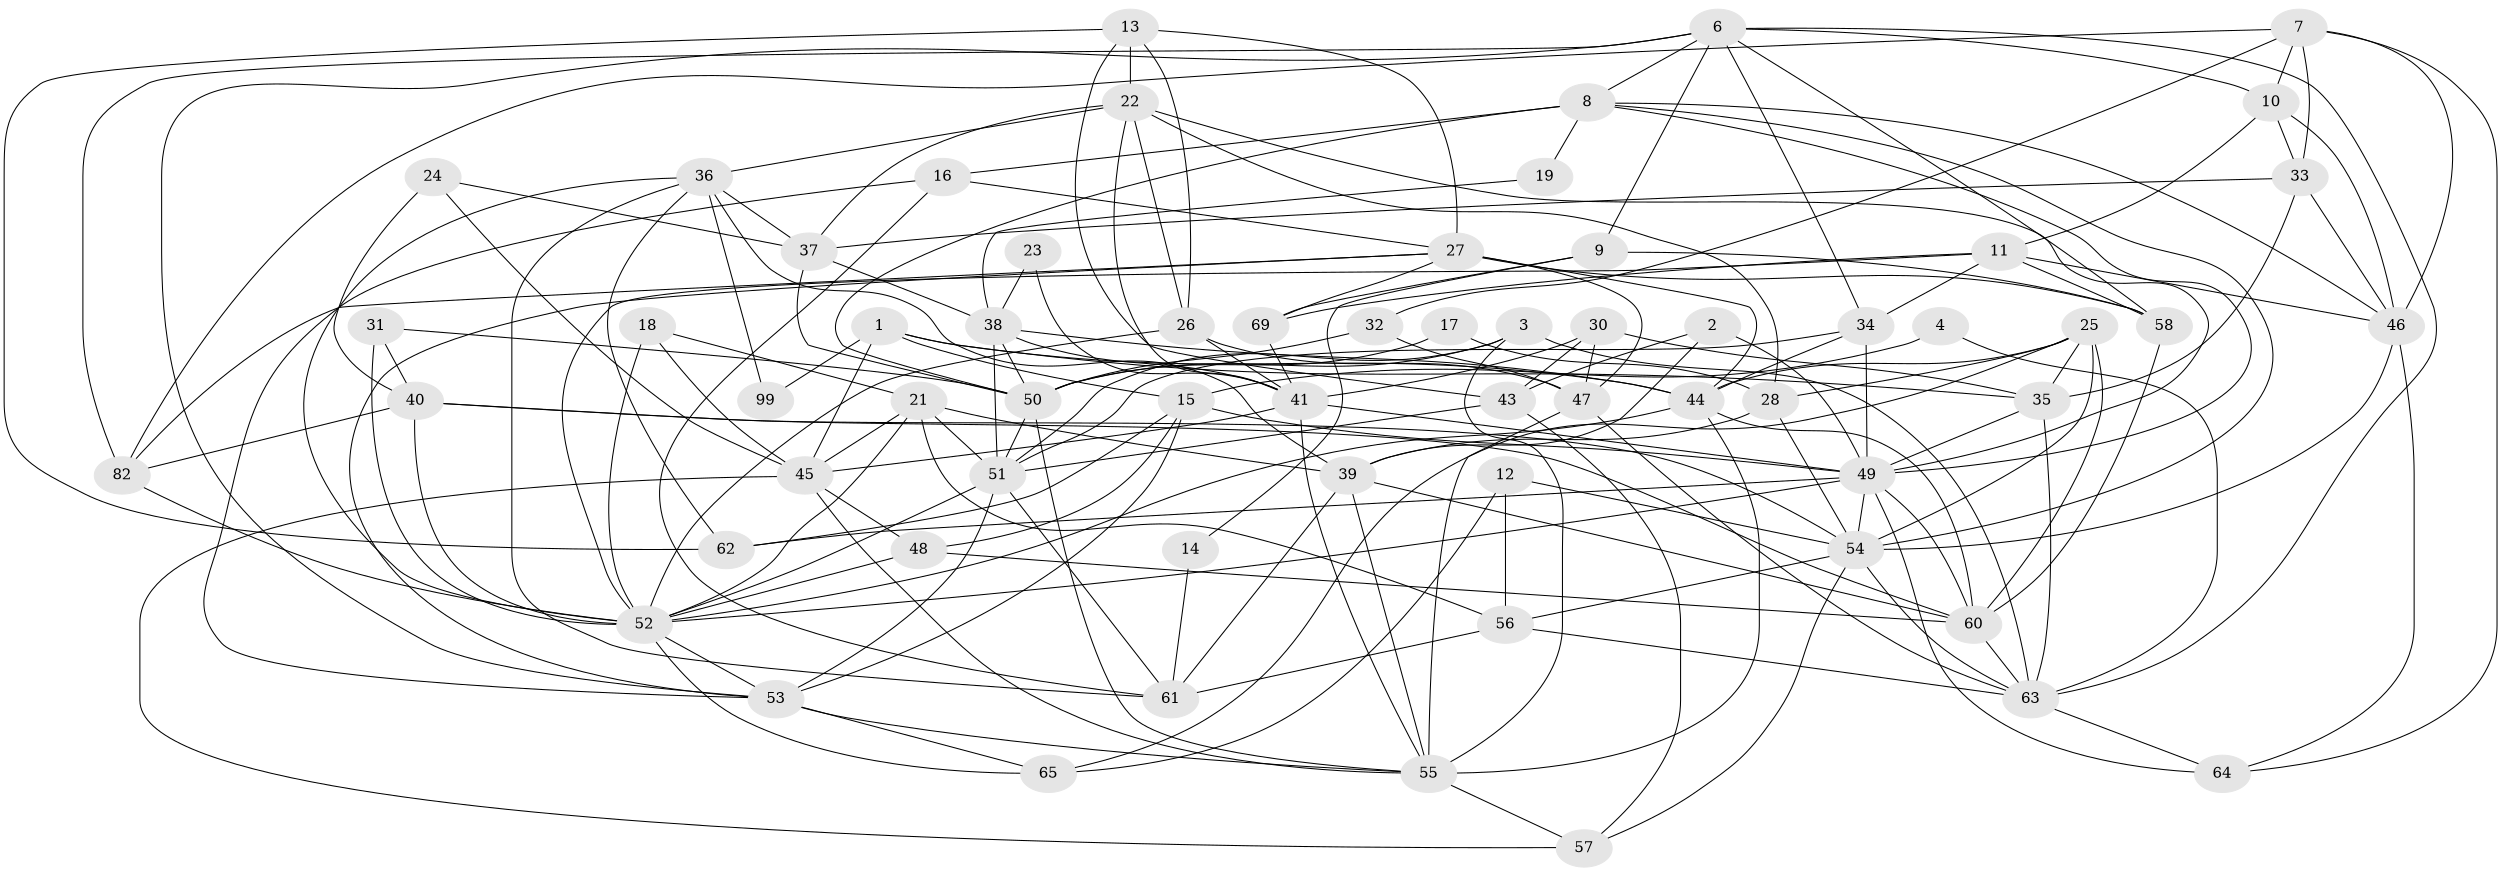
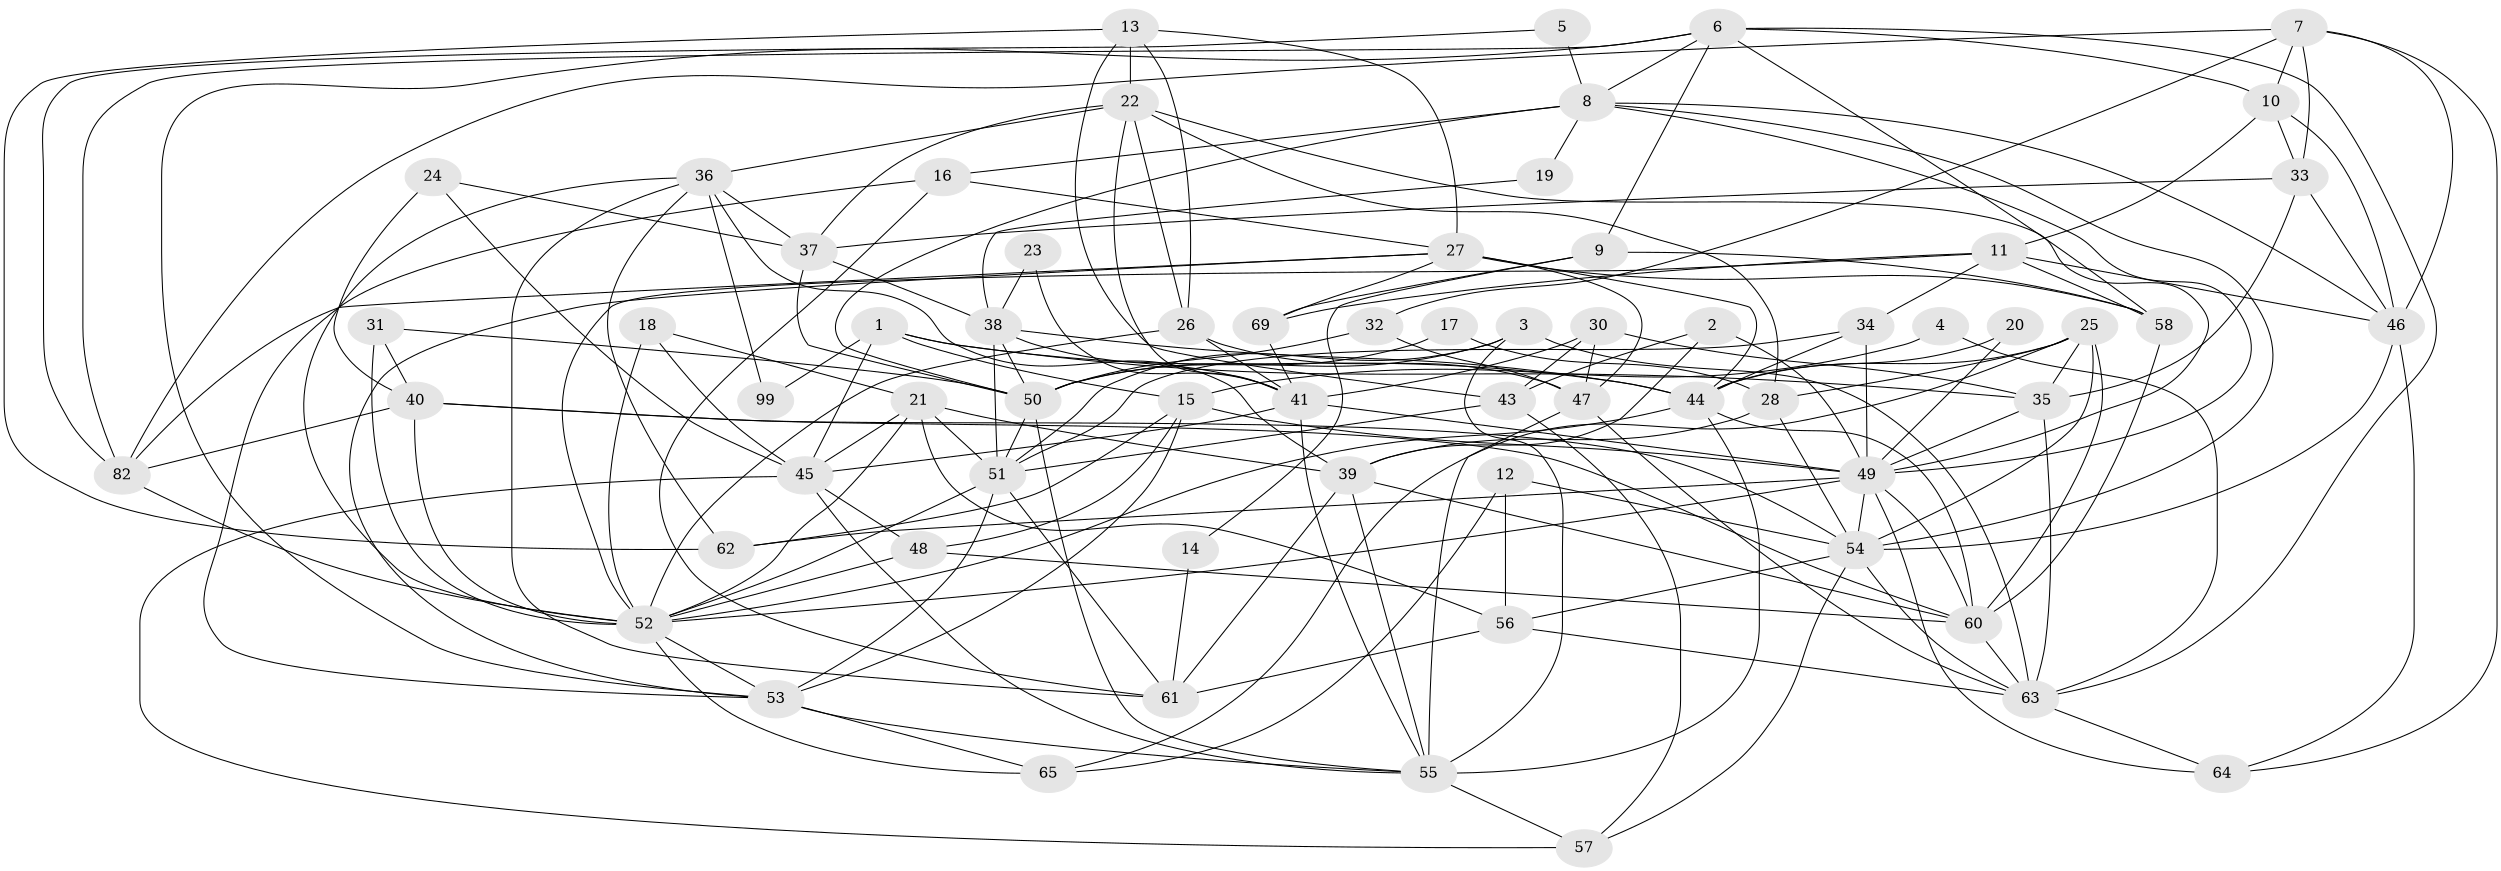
none -> (1562, 28)
(1795, 176) -> none
none -> (2015, 326)
